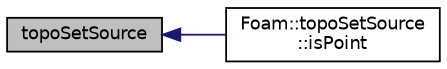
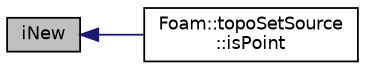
(85, 35) -> (44, 35)
